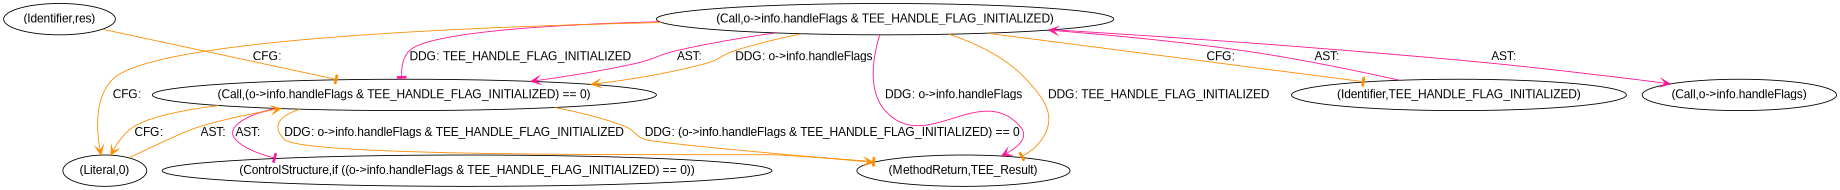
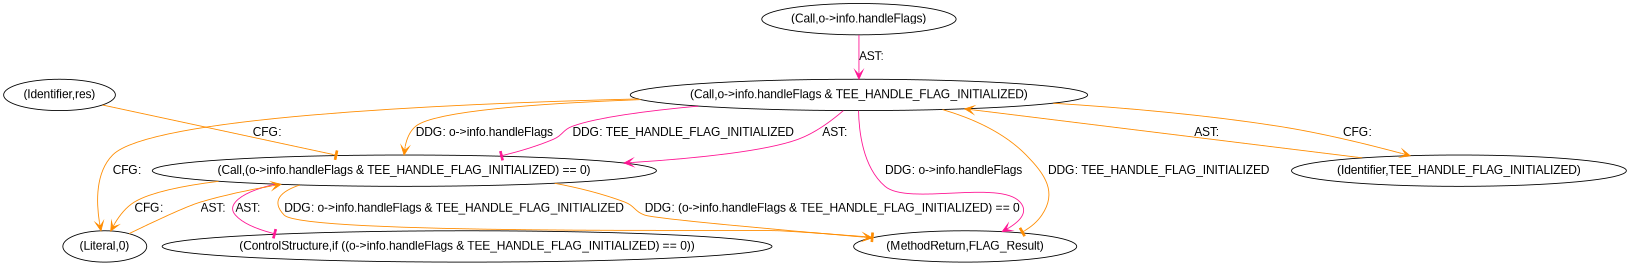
(1230, 49) -> (1168, 134)
(1358, 51) -> (859, 53)
(1174, 57) -> (1229, 119)
(963, 171) -> (965, 246)
